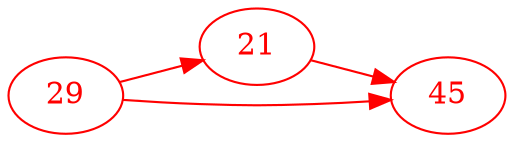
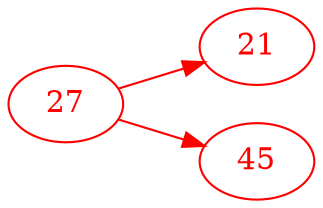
(342, 68) -> none
(66, 96) -> (66, 104)
